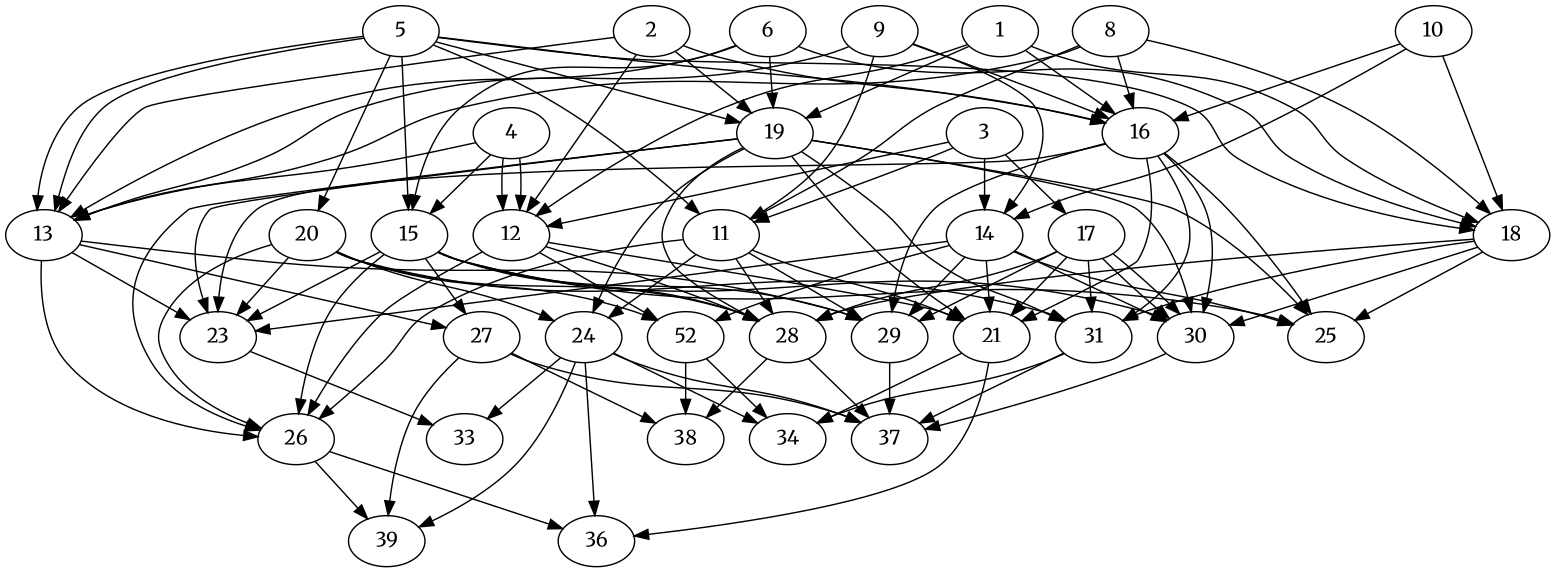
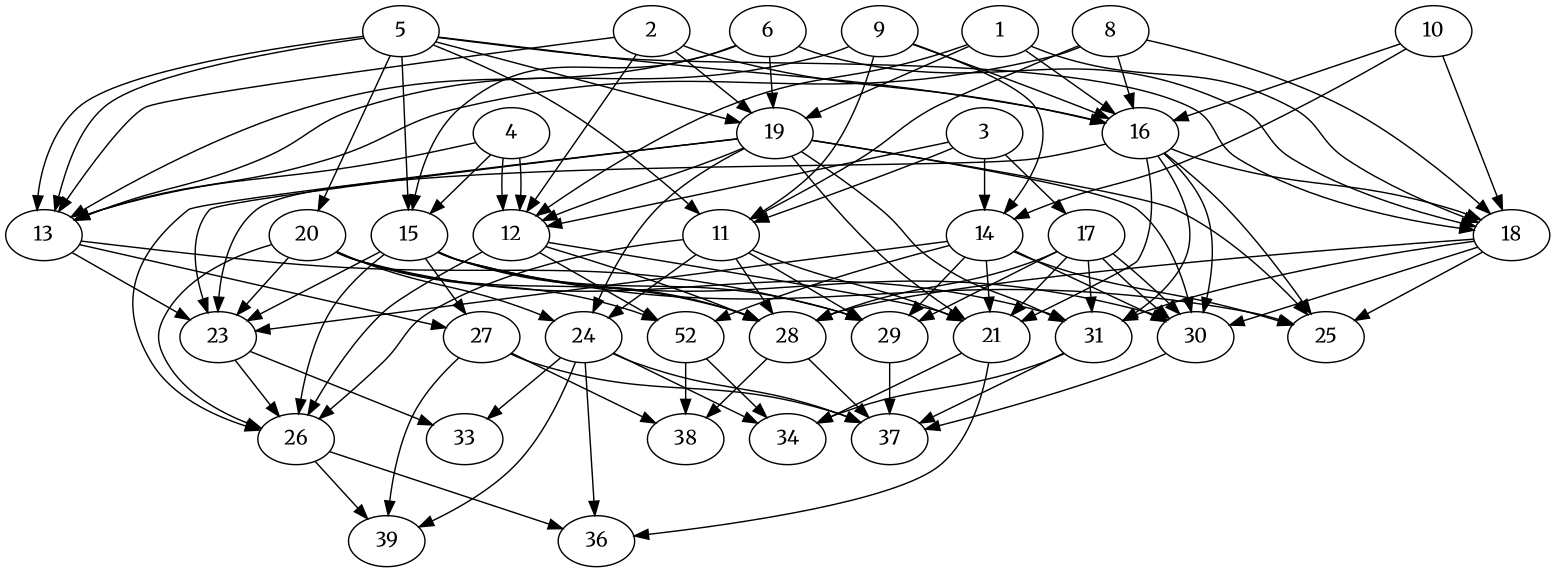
(971, 187) -> (1319, 183)
(662, 233) -> (645, 183)
(100, 391) -> (253, 383)
